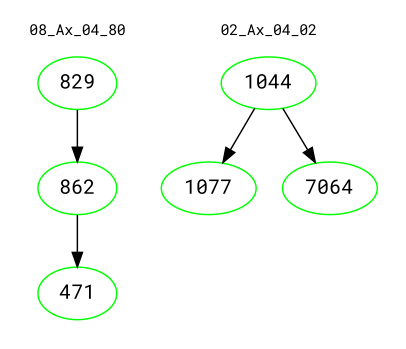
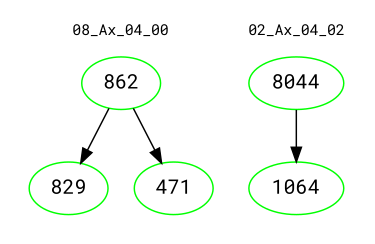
(78, 31) -> (121, 31)
(269, 83) -> (296, 83)
(77, 129) -> (98, 129)
(209, 188) -> none
(330, 188) -> (296, 188)
